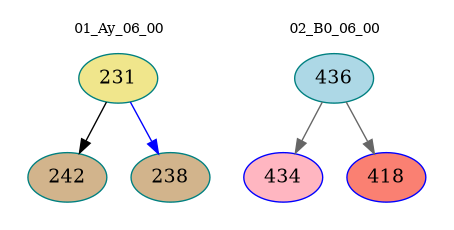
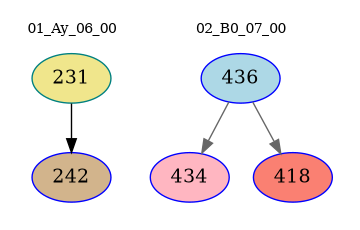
(335, 30) -> (241, 30)
(334, 78) -> (241, 78)
(67, 177) -> (72, 177)
(170, 177) -> none
